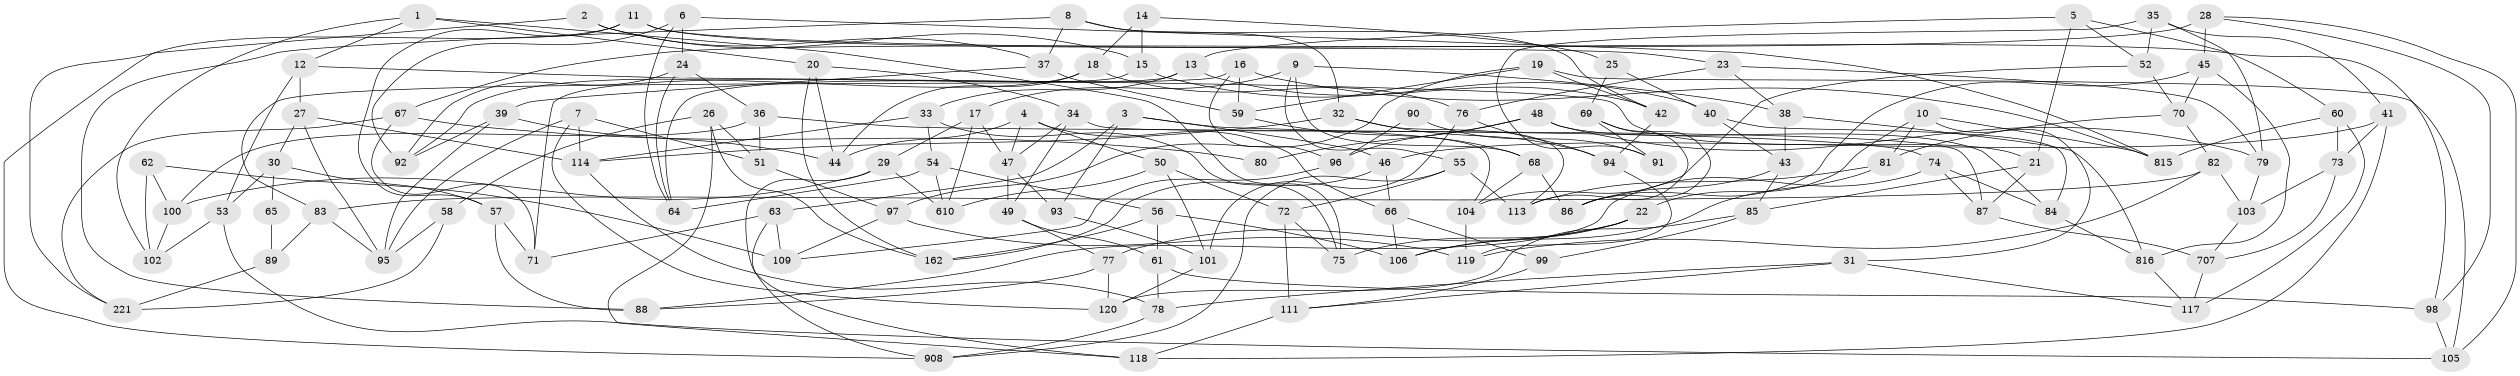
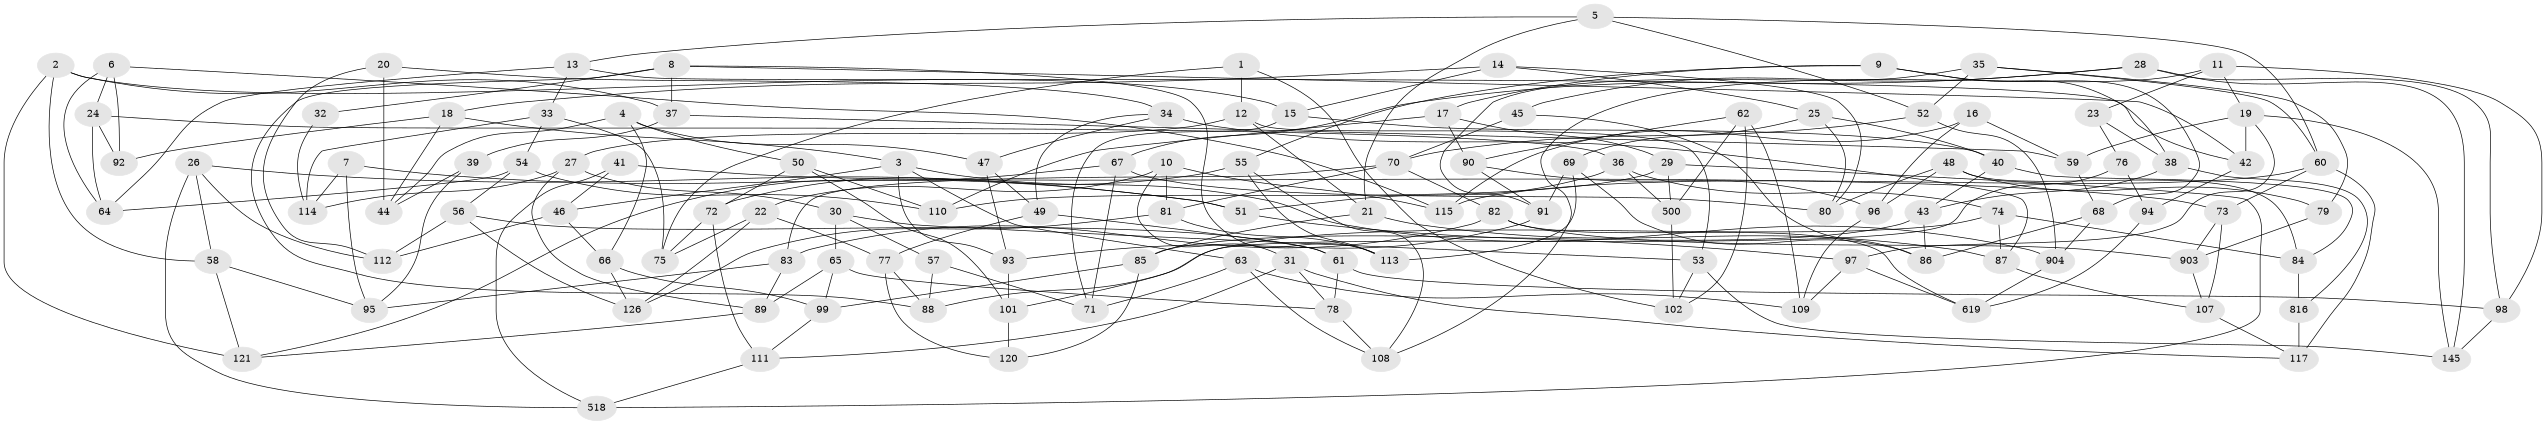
(2284, 40) -> (2168, 84)
(625, 42) -> none
(387, 62) -> (2232, 90)
(454, 88) -> (1065, 178)
(2130, 89) -> none
(1209, 92) -> (631, 136)
none -> (1833, 100)
(1492, 132) -> (1169, 94)
(1476, 136) -> none
none -> (1605, 136)
(992, 139) -> (1456, 139)
(441, 144) -> none
none -> (1845, 161)
(2163, 163) -> (1444, 212)
(338, 190) -> (590, 278)
(2285, 203) -> none
none -> (70, 212)
(172, 212) -> (1671, 212)
(945, 212) -> (938, 212)
(1466, 212) -> (2055, 261)
(2247, 212) -> (2189, 261)
none -> (1279, 247)
(934, 261) -> (382, 261)
(1399, 261) -> (632, 310)
(1466, 261) -> (1972, 310)
(2206, 261) -> (2205, 310)
(823, 286) -> (1105, 296)
none -> (829, 286)
(761, 288) -> none
(122, 310) -> (242, 359)
(934, 359) -> (1381, 359)
(1139, 359) -> (597, 408)
(2451, 359) -> (2451, 359)
